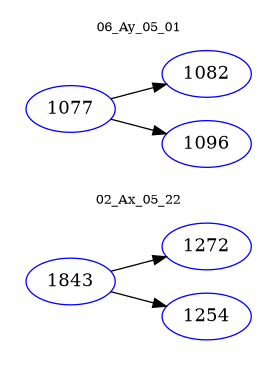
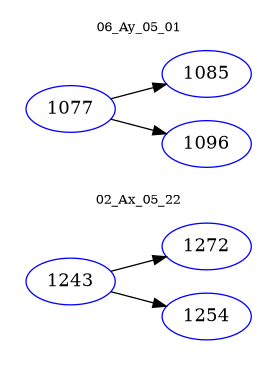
(207, 74) -> (207, 74)
(71, 281) -> (71, 281)
